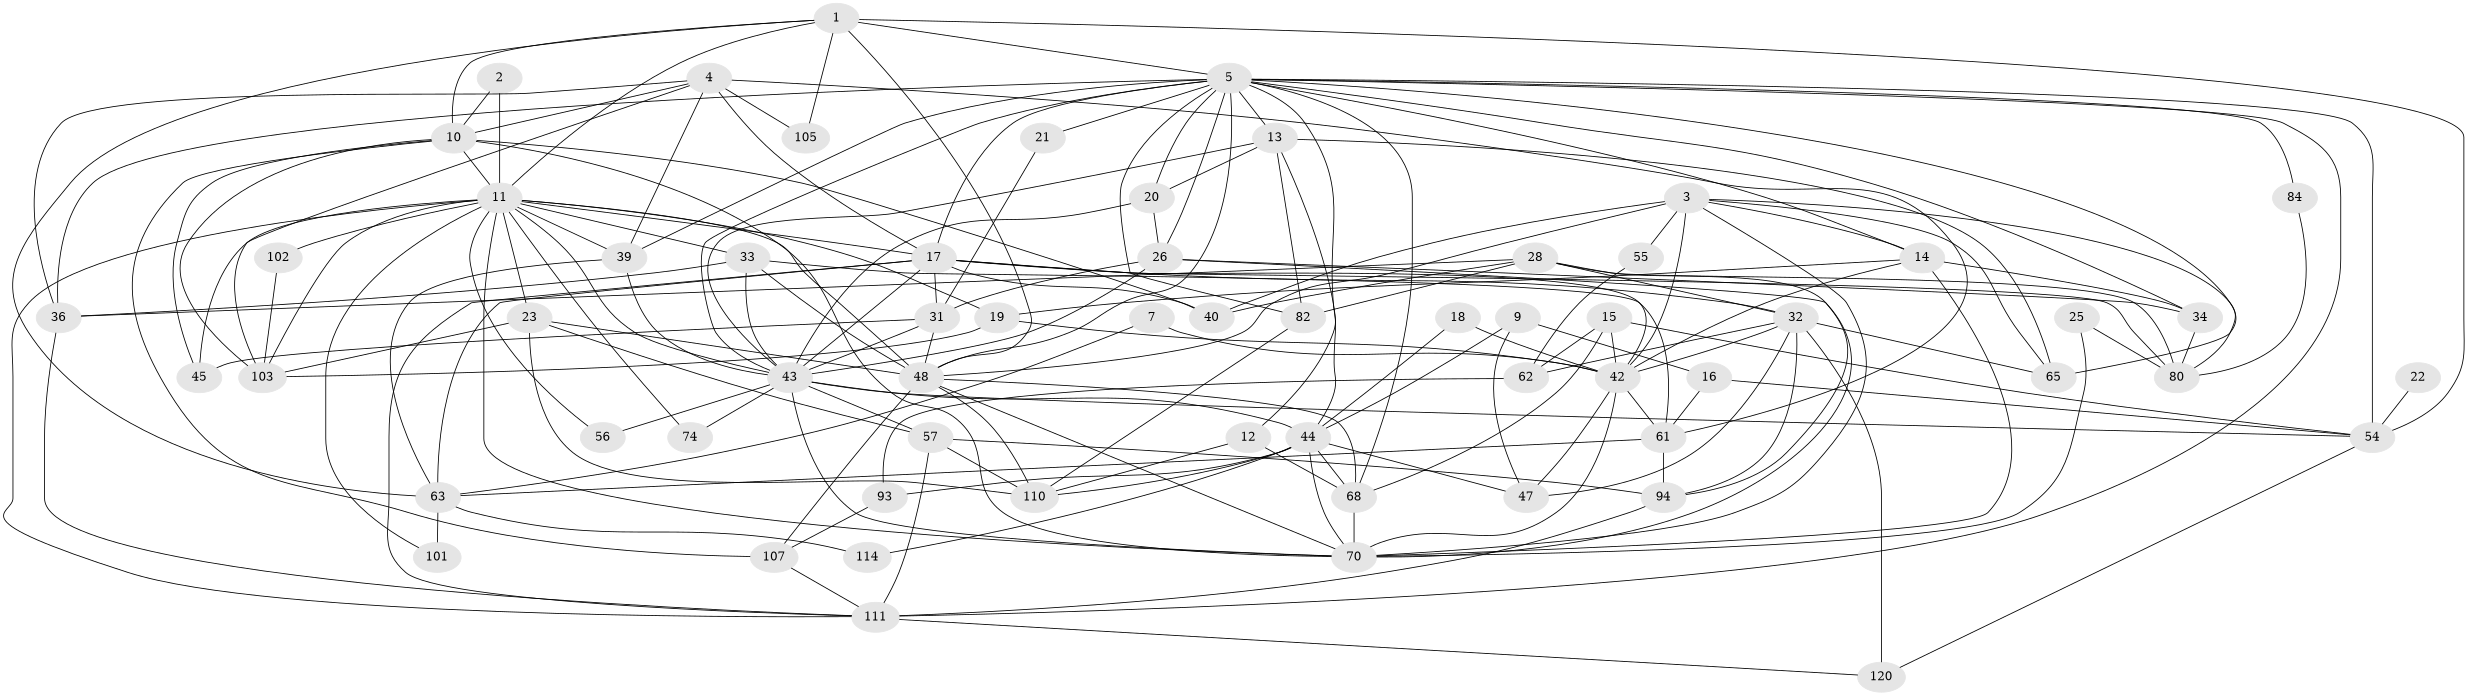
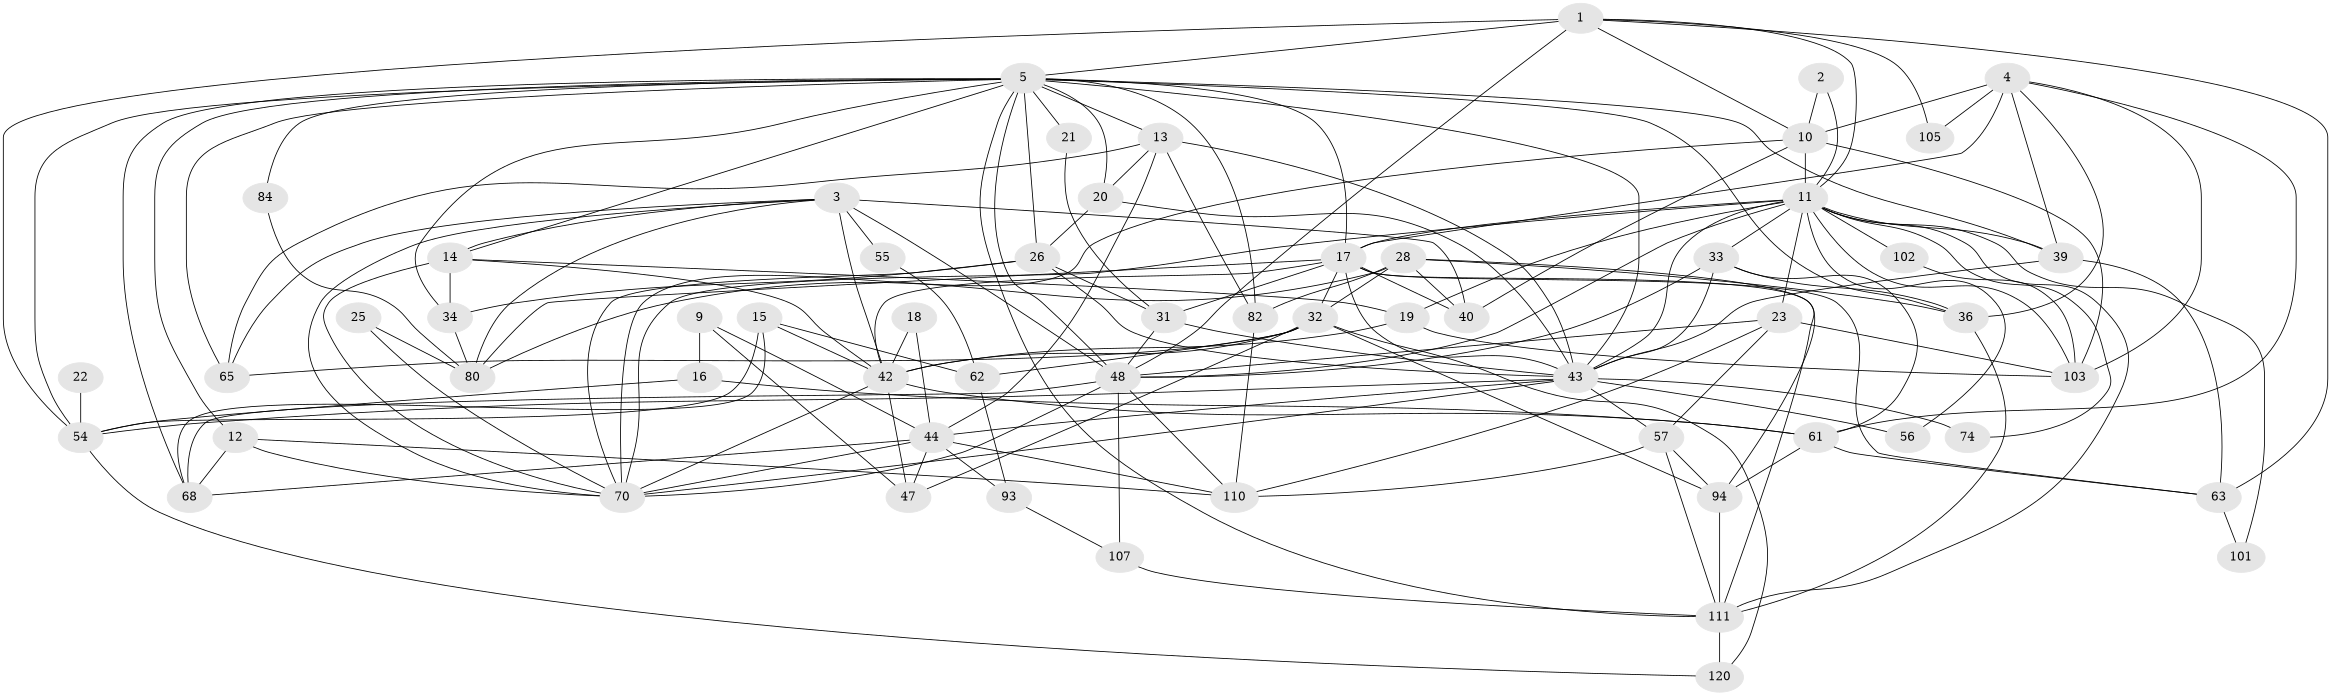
(1152, 318) -> none
(199, 378) -> none
(213, 445) -> none
(1354, 528) -> (442, 483)
(867, 557) -> none
